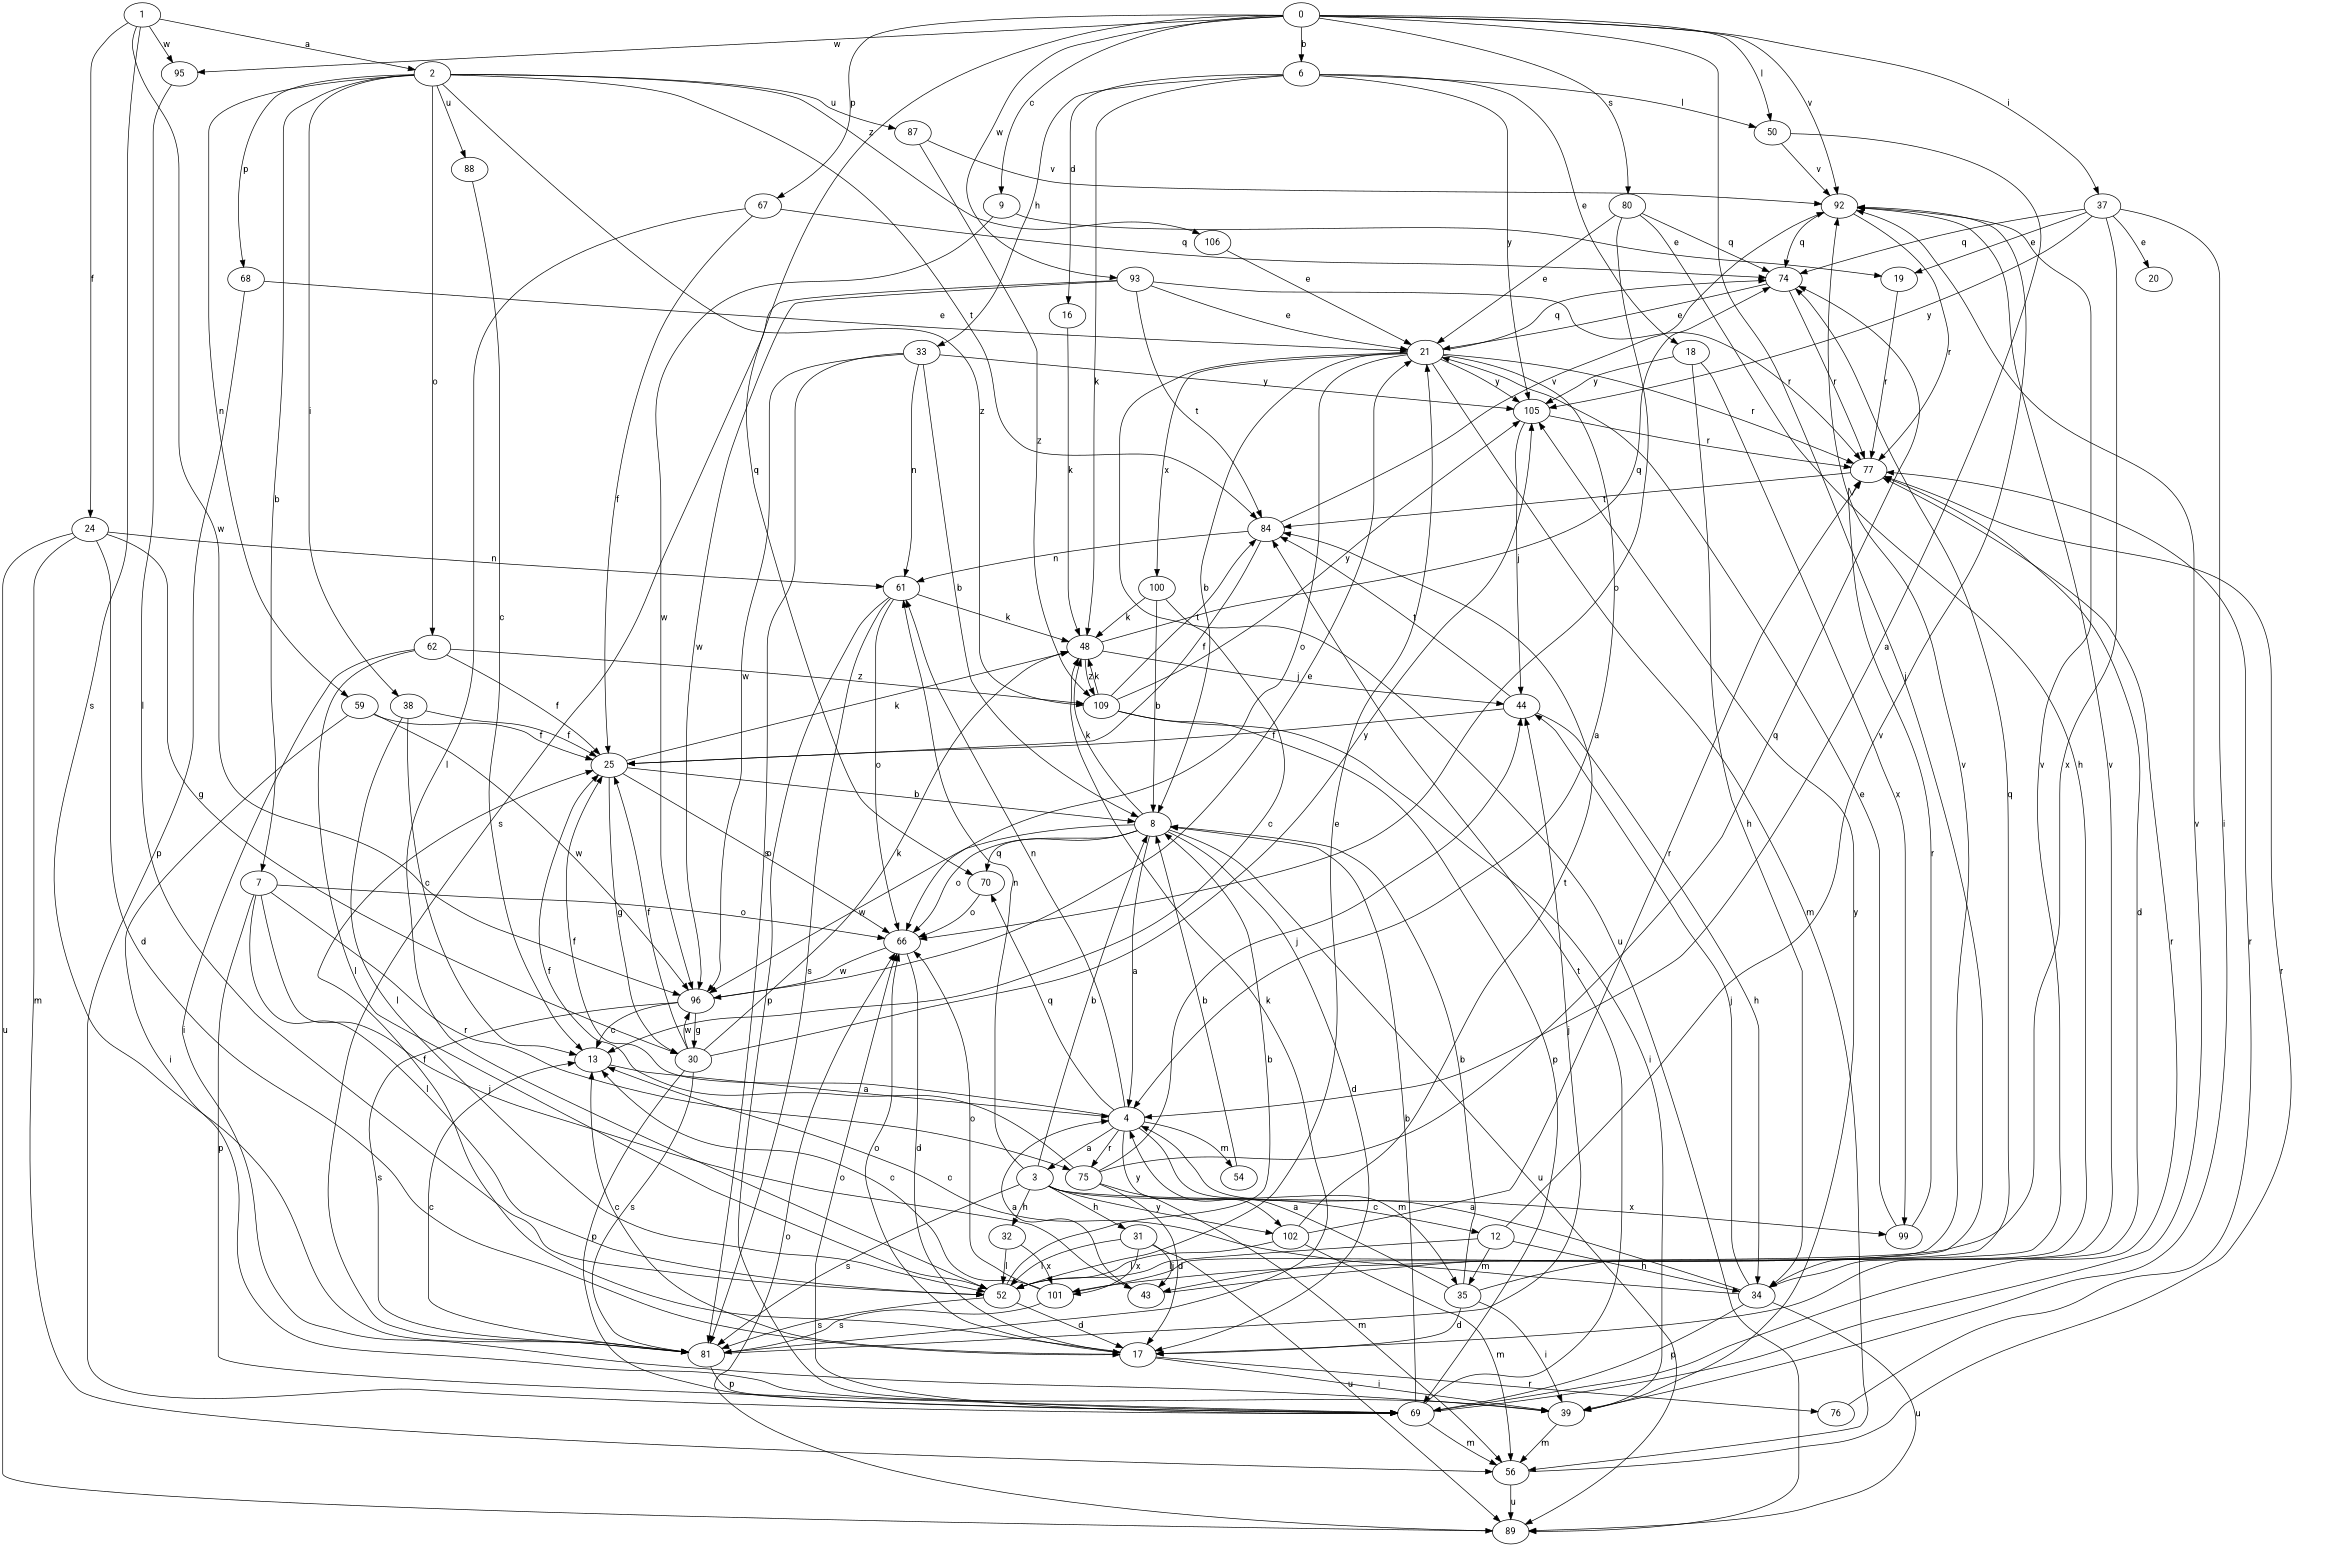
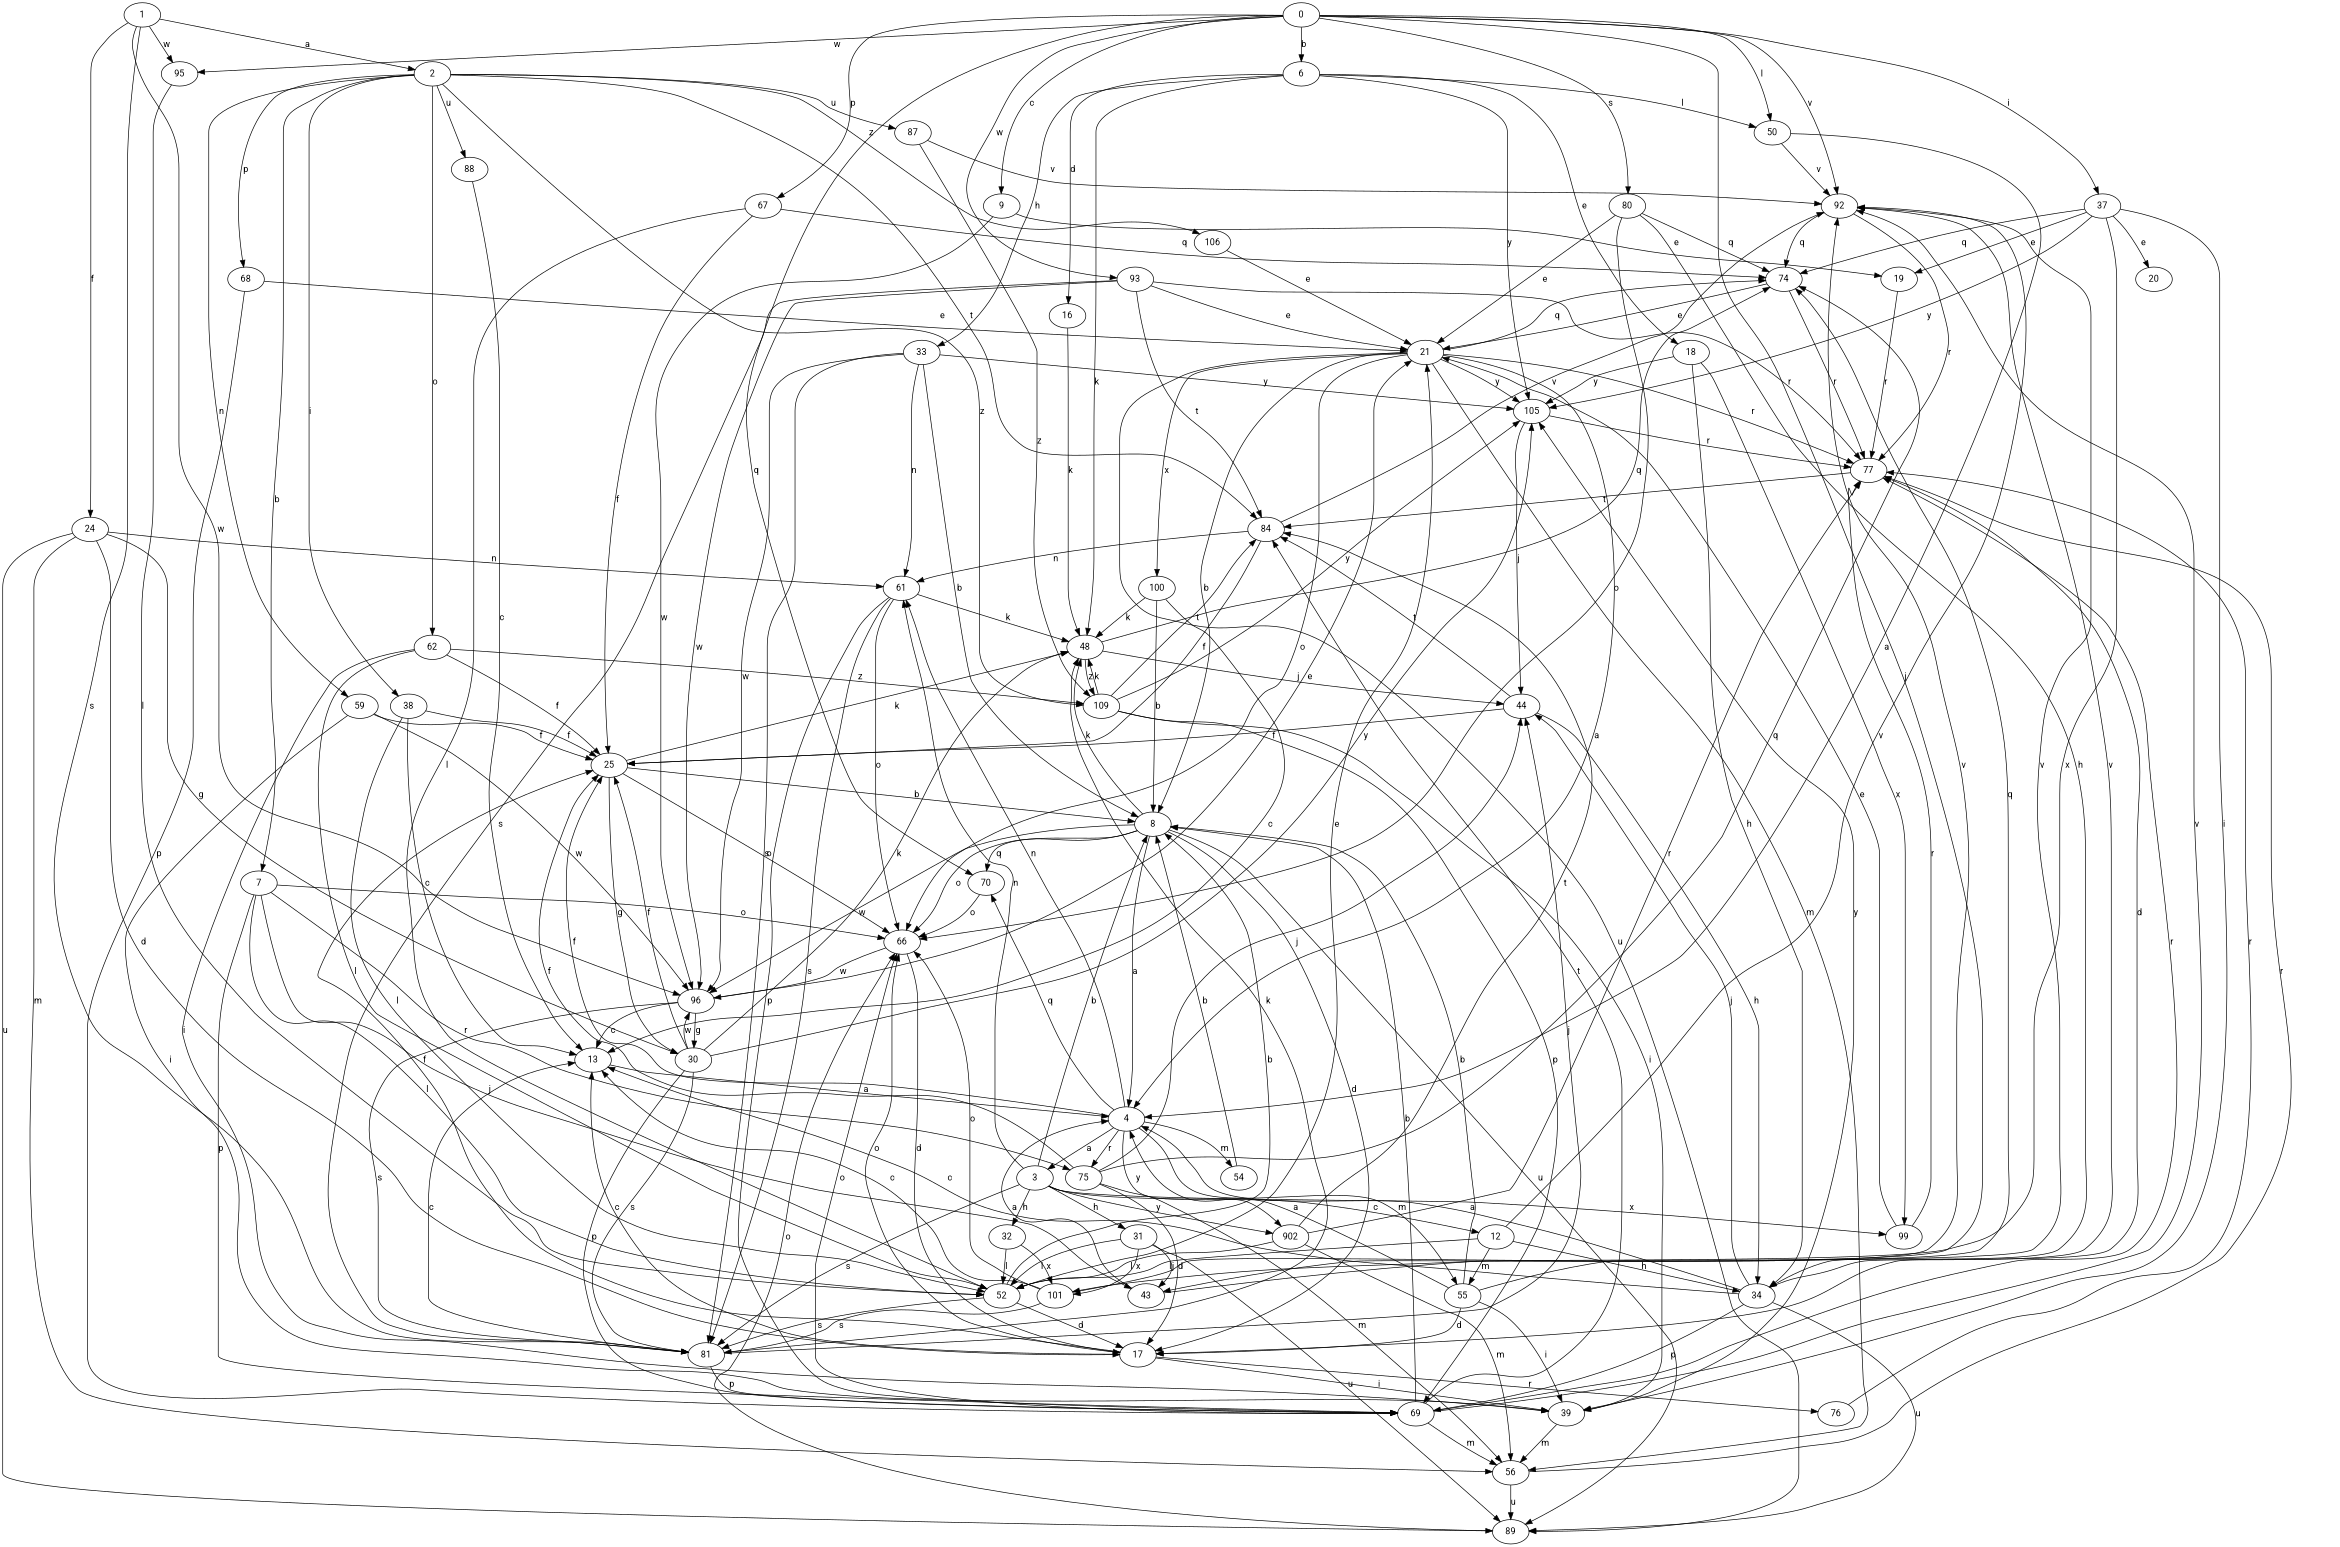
(1290, 1237) -> (1290, 1237)
(1463, 1296) -> (1463, 1296)
